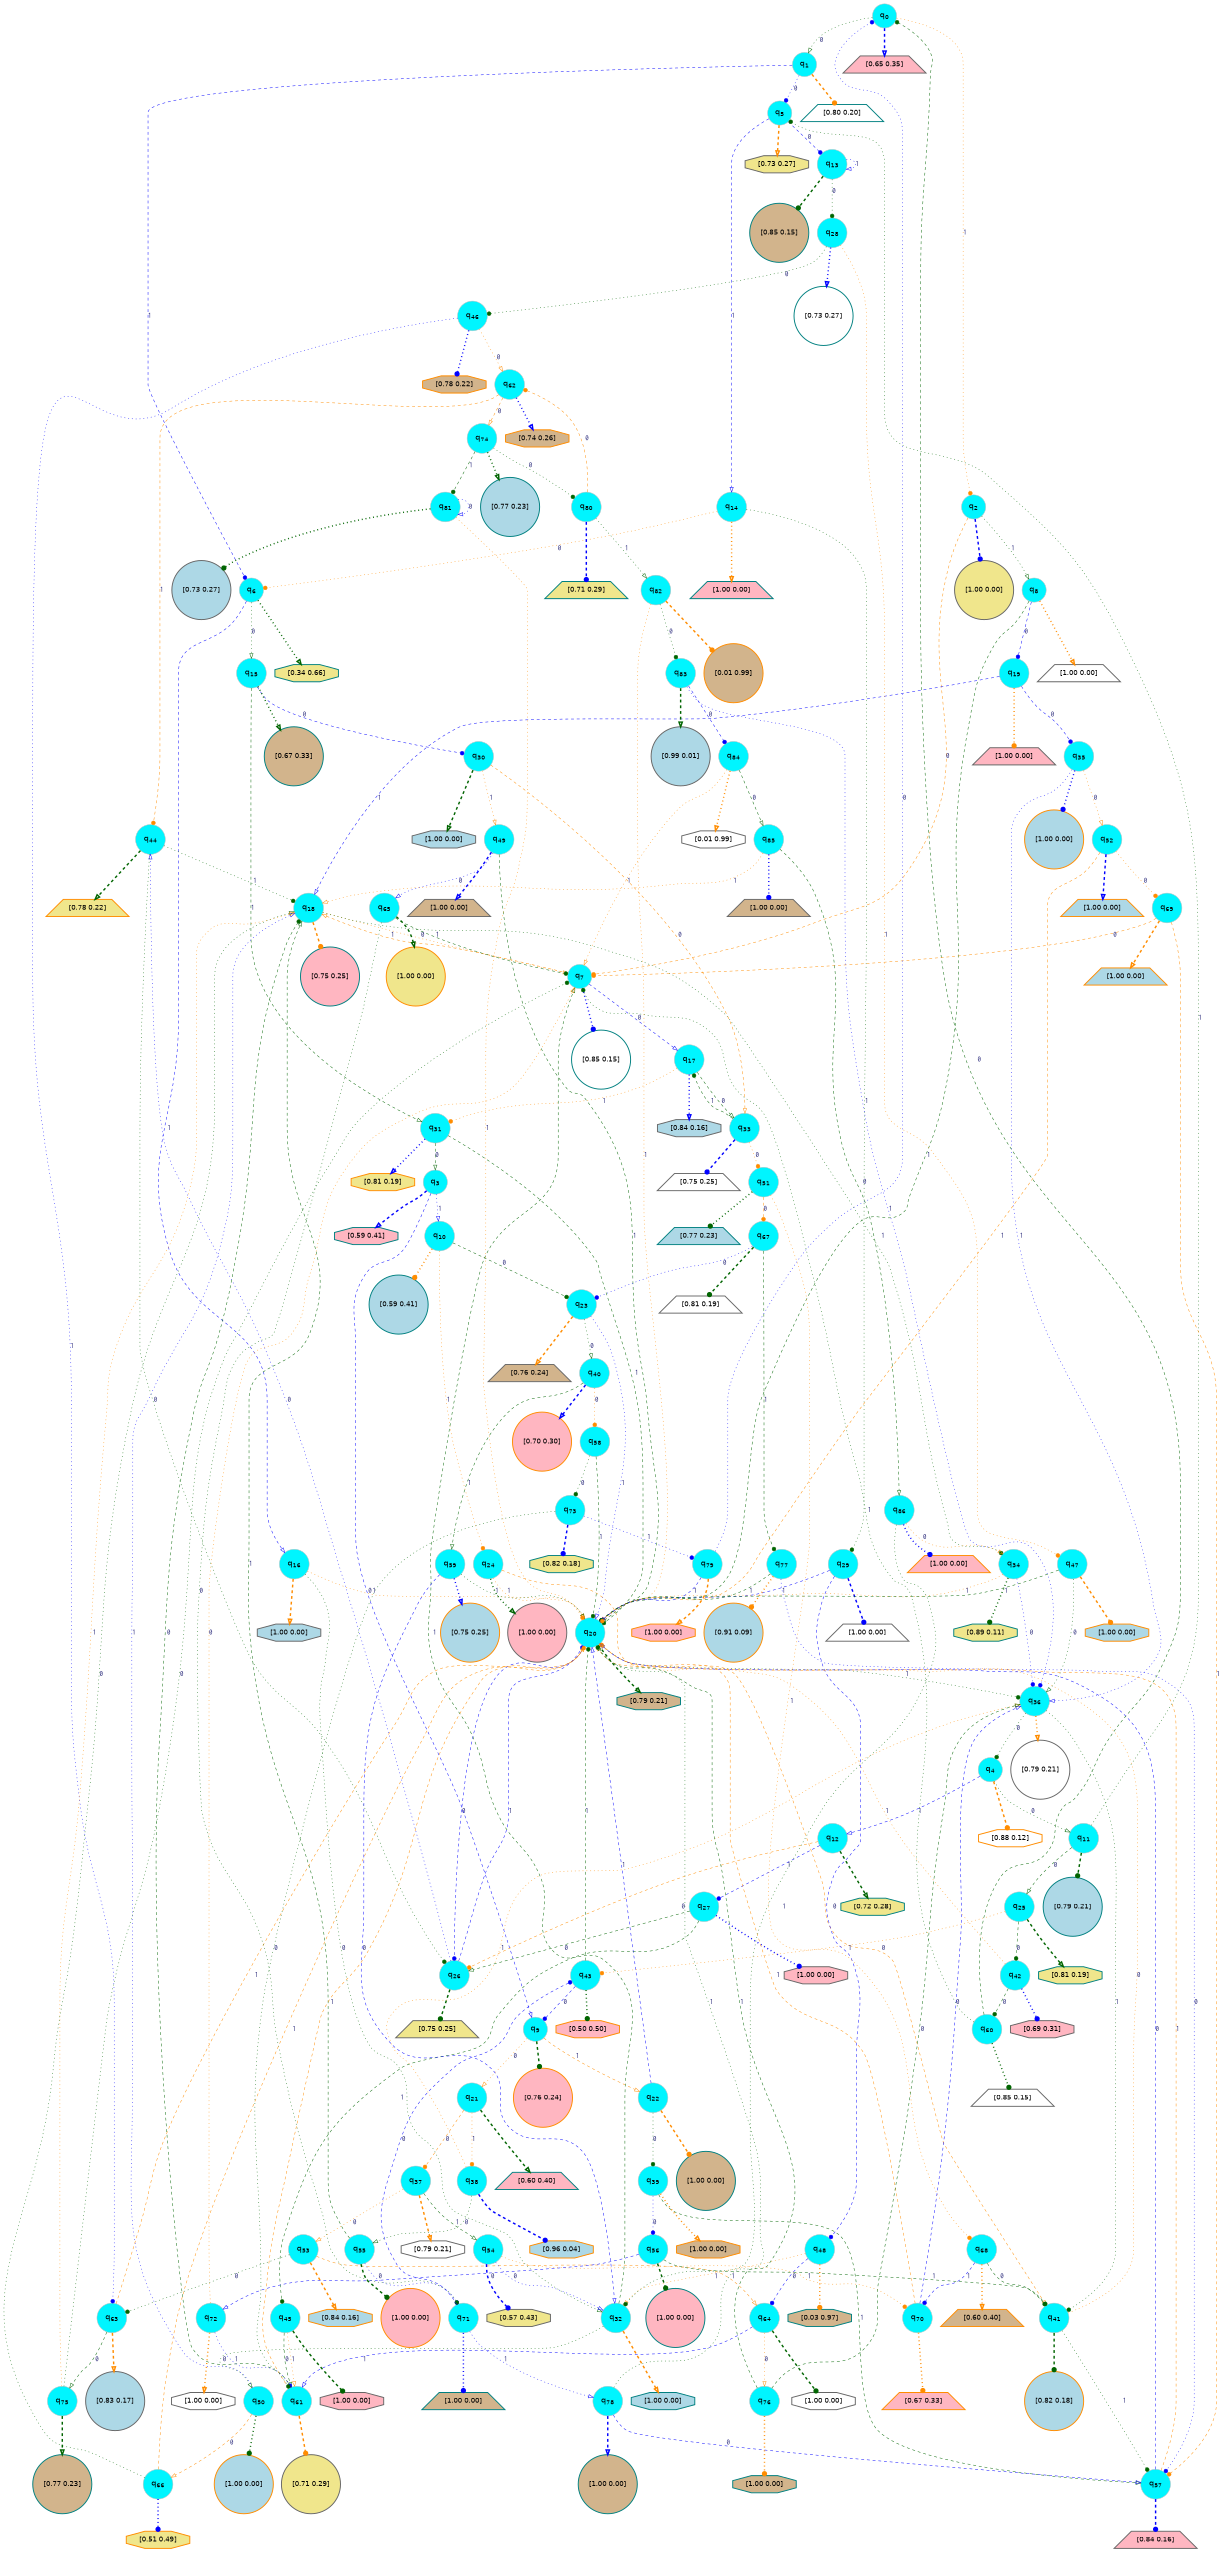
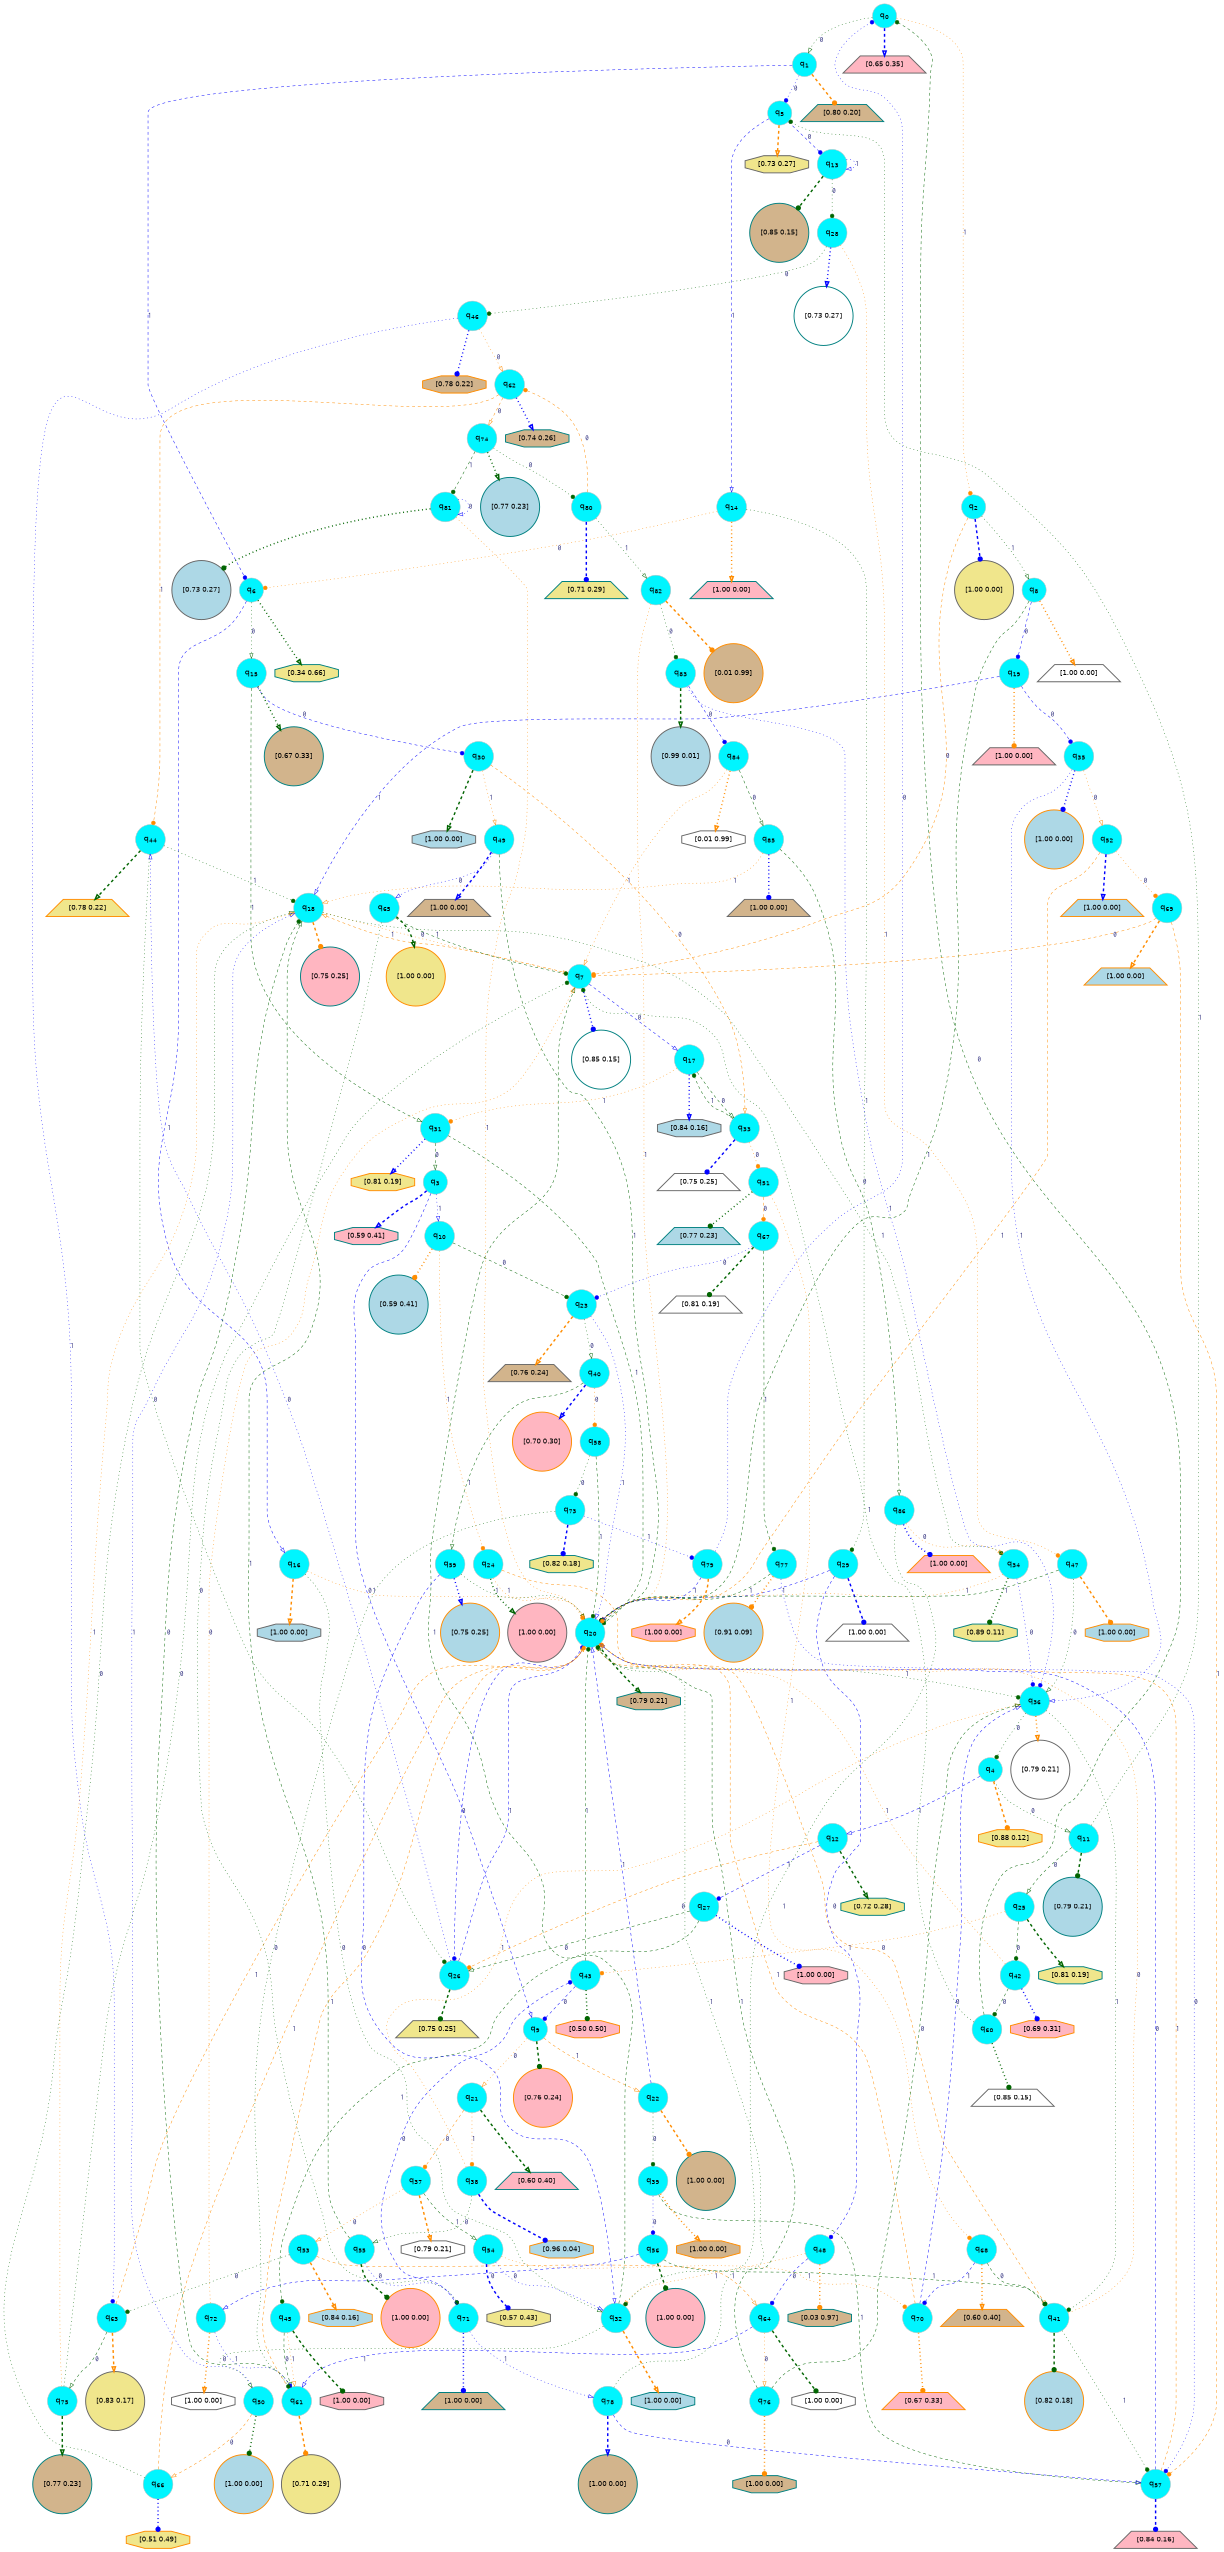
(842, 113) -> (842, 113)
(537, 438) -> (537, 438)
(1010, 1838) -> (1010, 1838)
(1042, 2029) -> (1042, 2029)
(115, 2401) -> (115, 2401)
